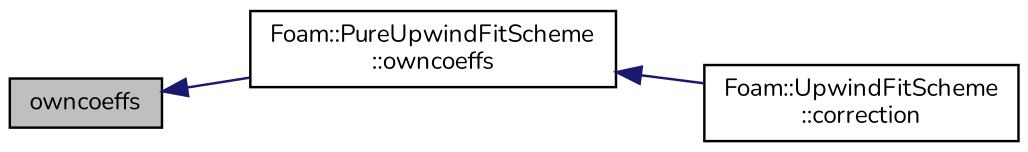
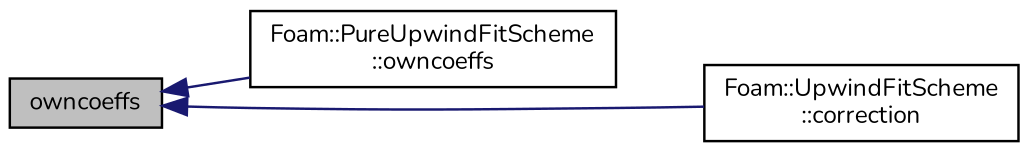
(673, 79) -> (446, 109)
